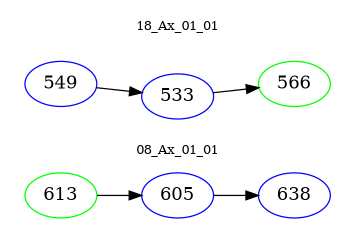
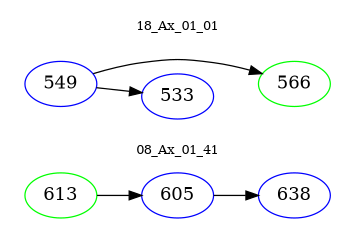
(230, 91) -> (171, 60)
(178, 151) -> (178, 151)
